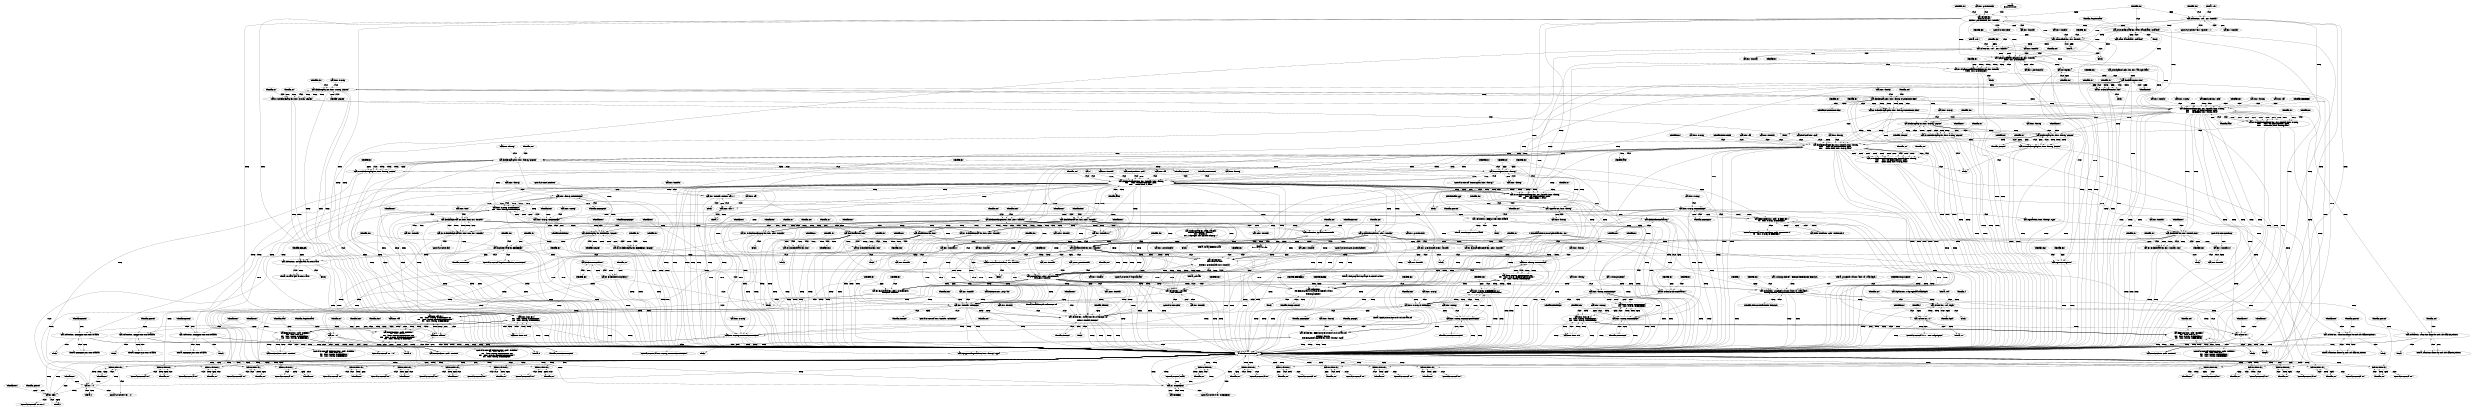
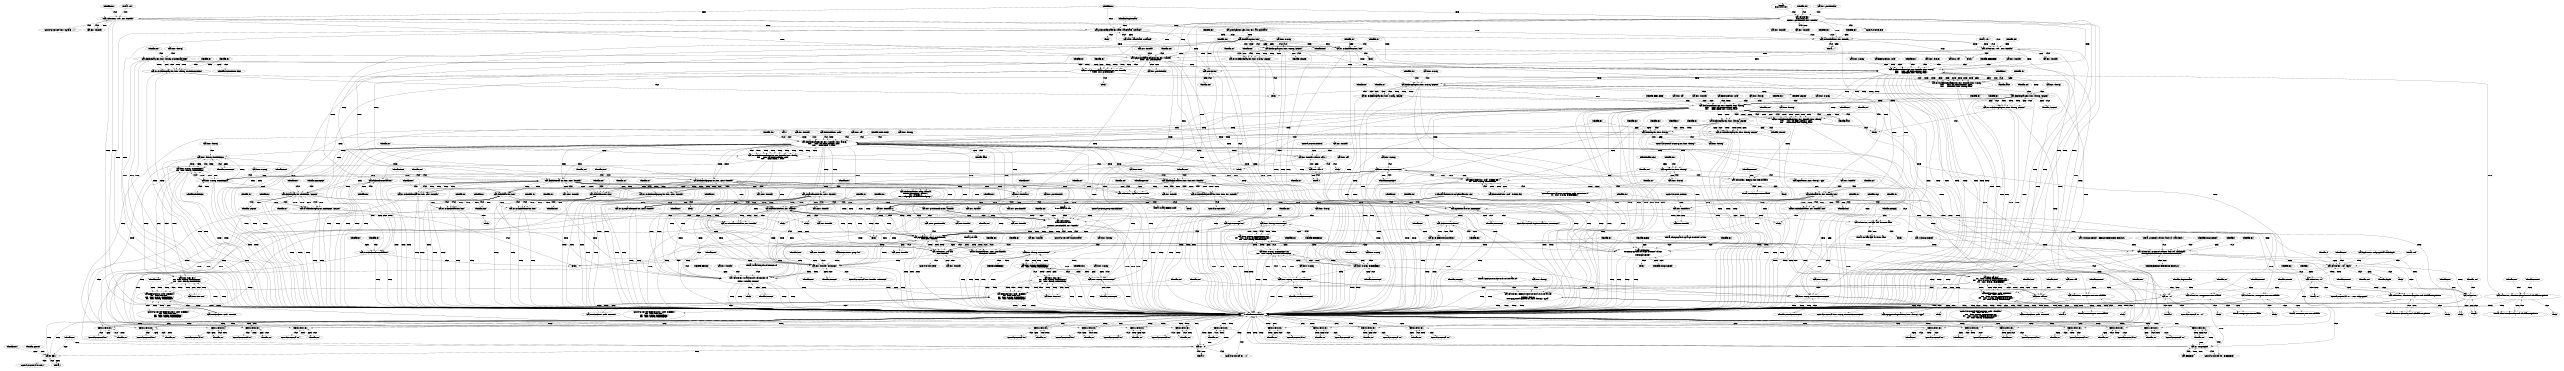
(2096, 76) -> (1212, 44)
(1454, 196) -> (1648, 157)
none -> (754, 215)
(2050, 255) -> (1835, 202)
(1175, 377) -> none
